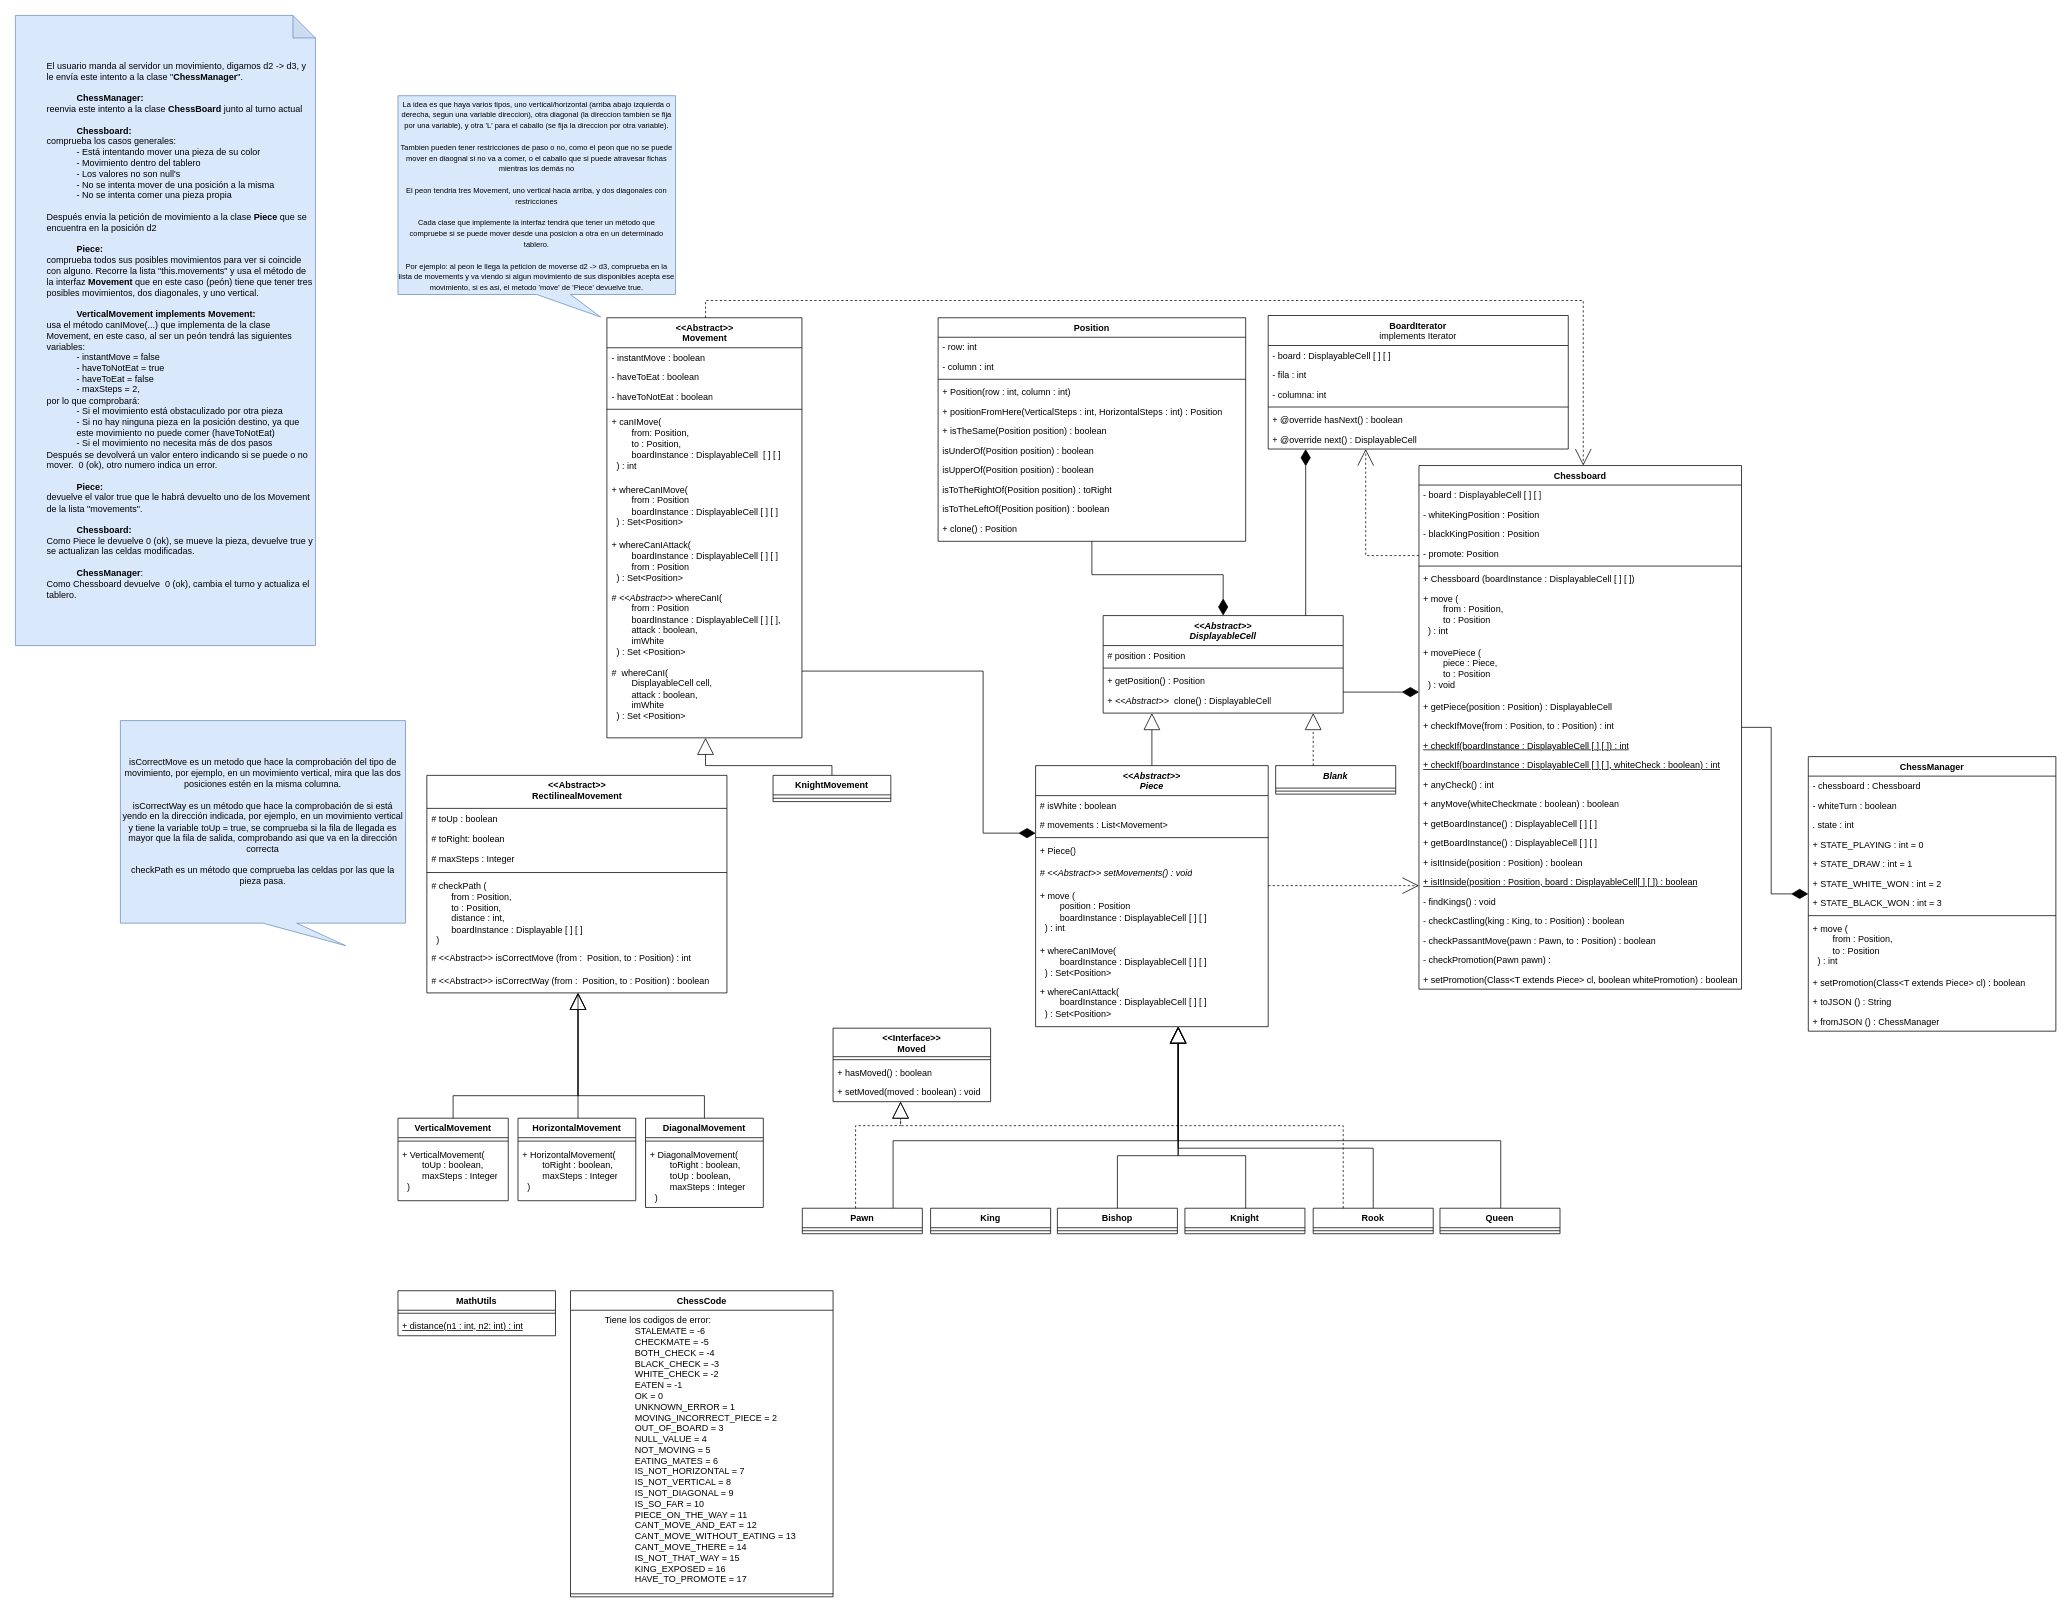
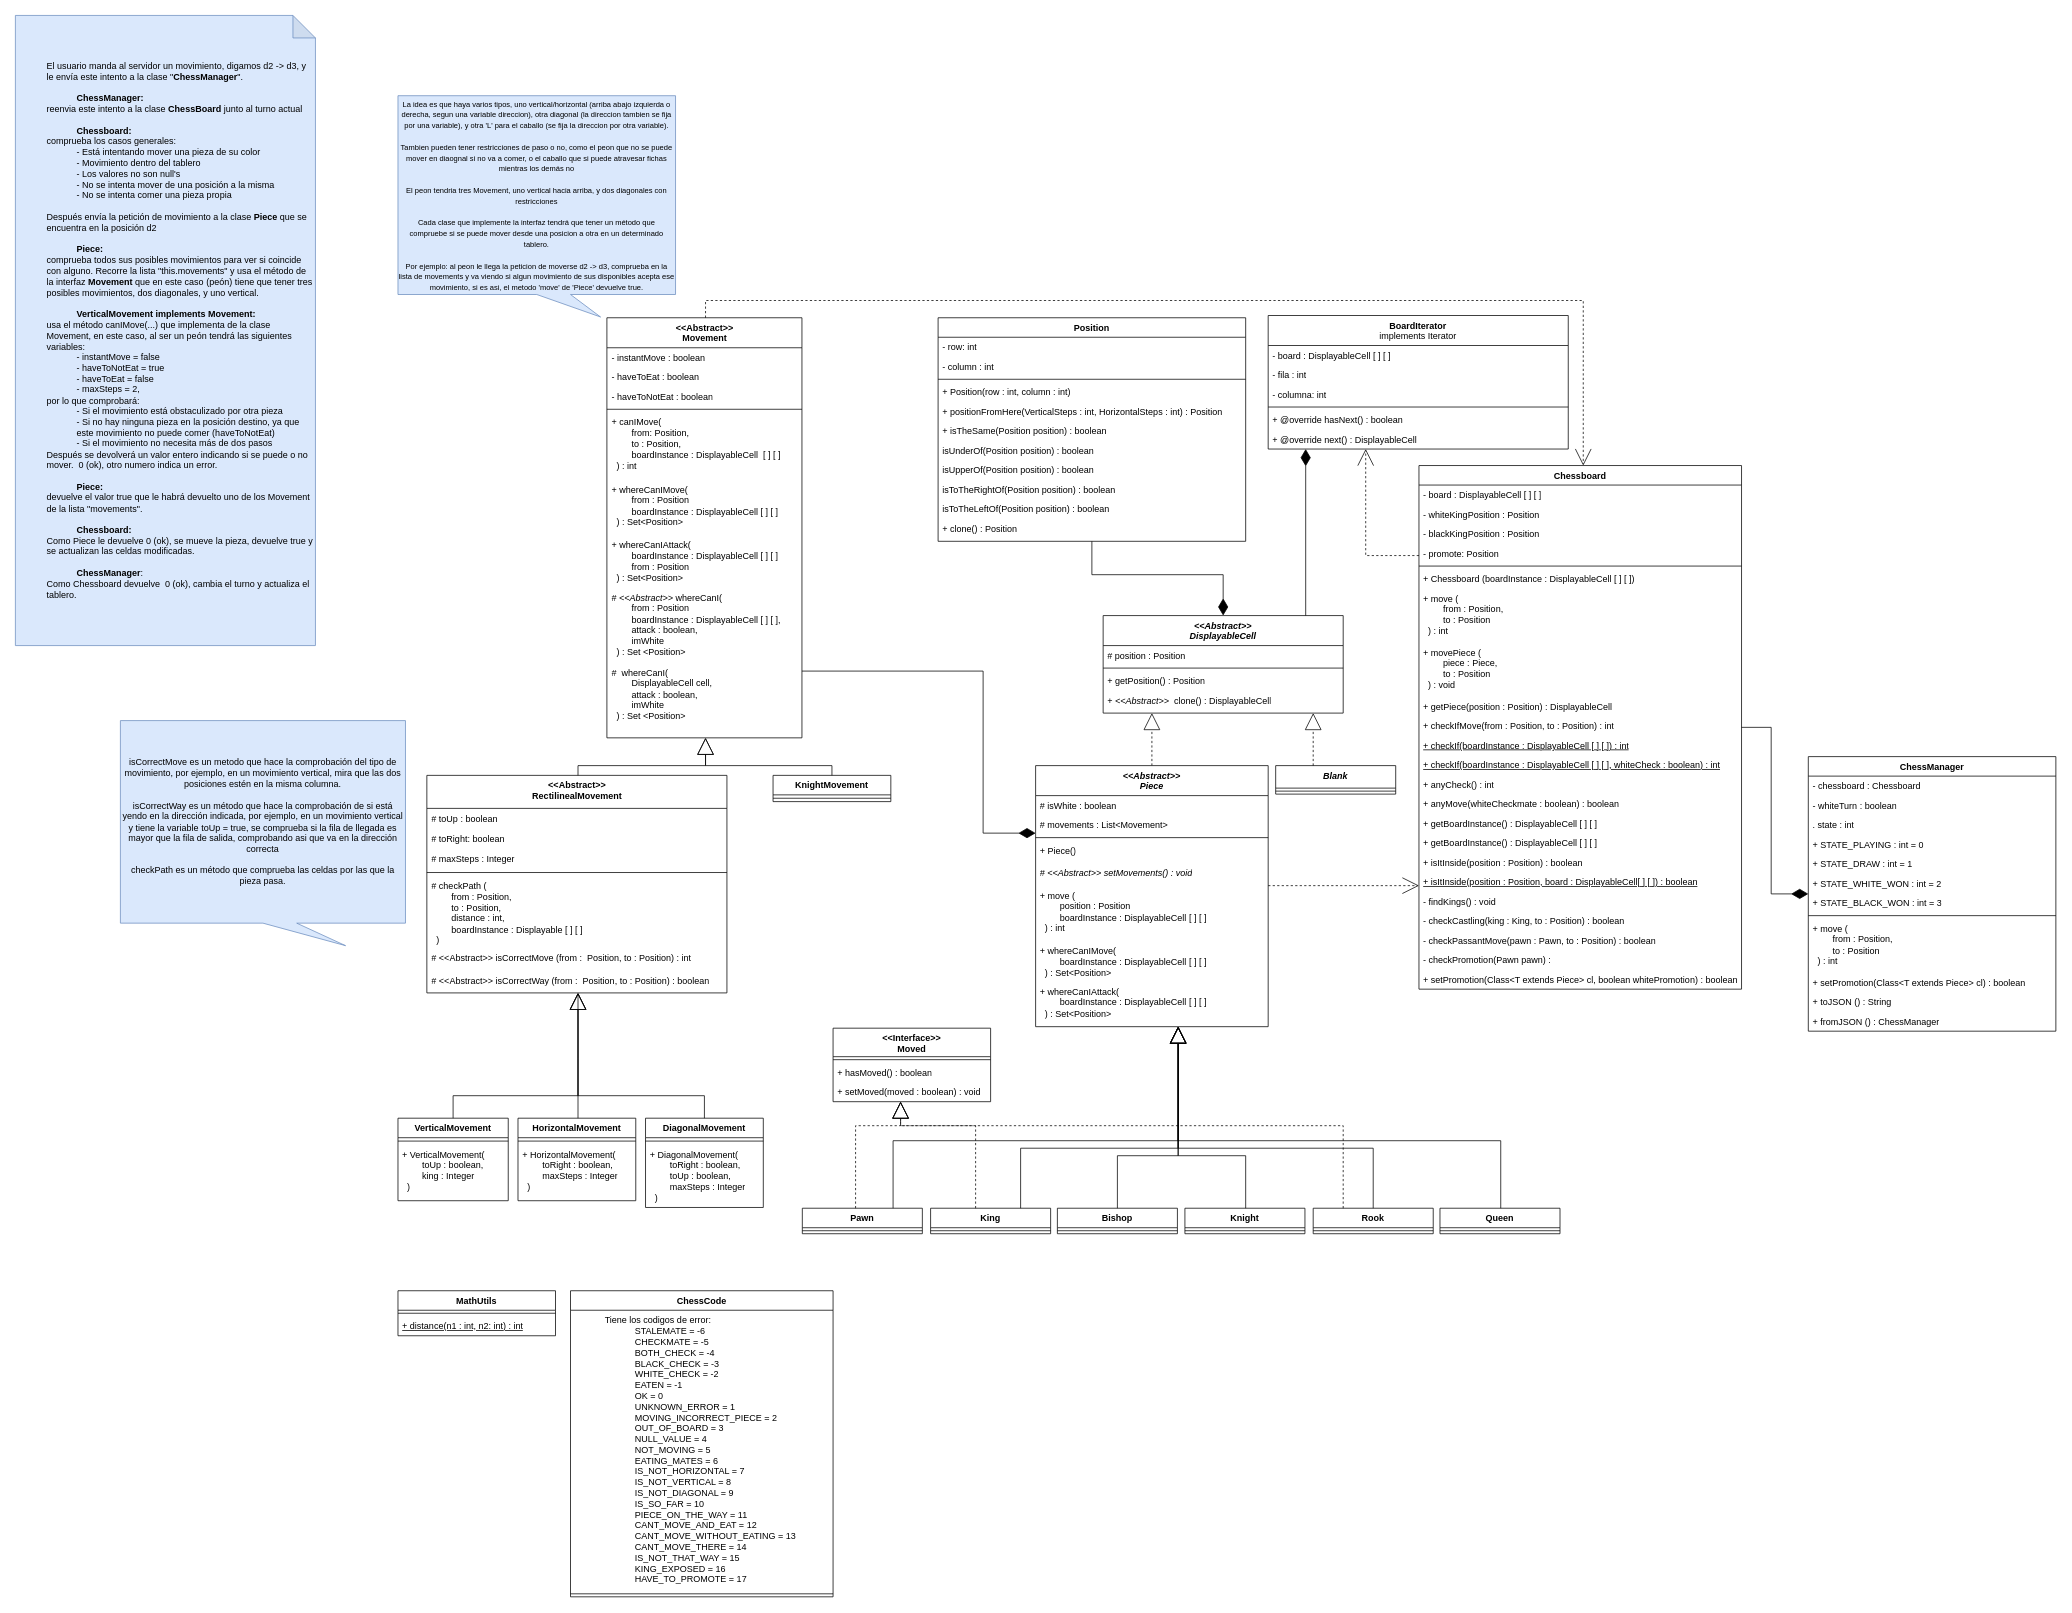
(1038, 490) -> (1038, 490)
(1401, 692) -> none
(1152, 747) -> (1152, 747)
none -> (636, 765)
none -> (1068, 1148)
none -> (975, 1168)
(447, 1171) -> (447, 1171)
